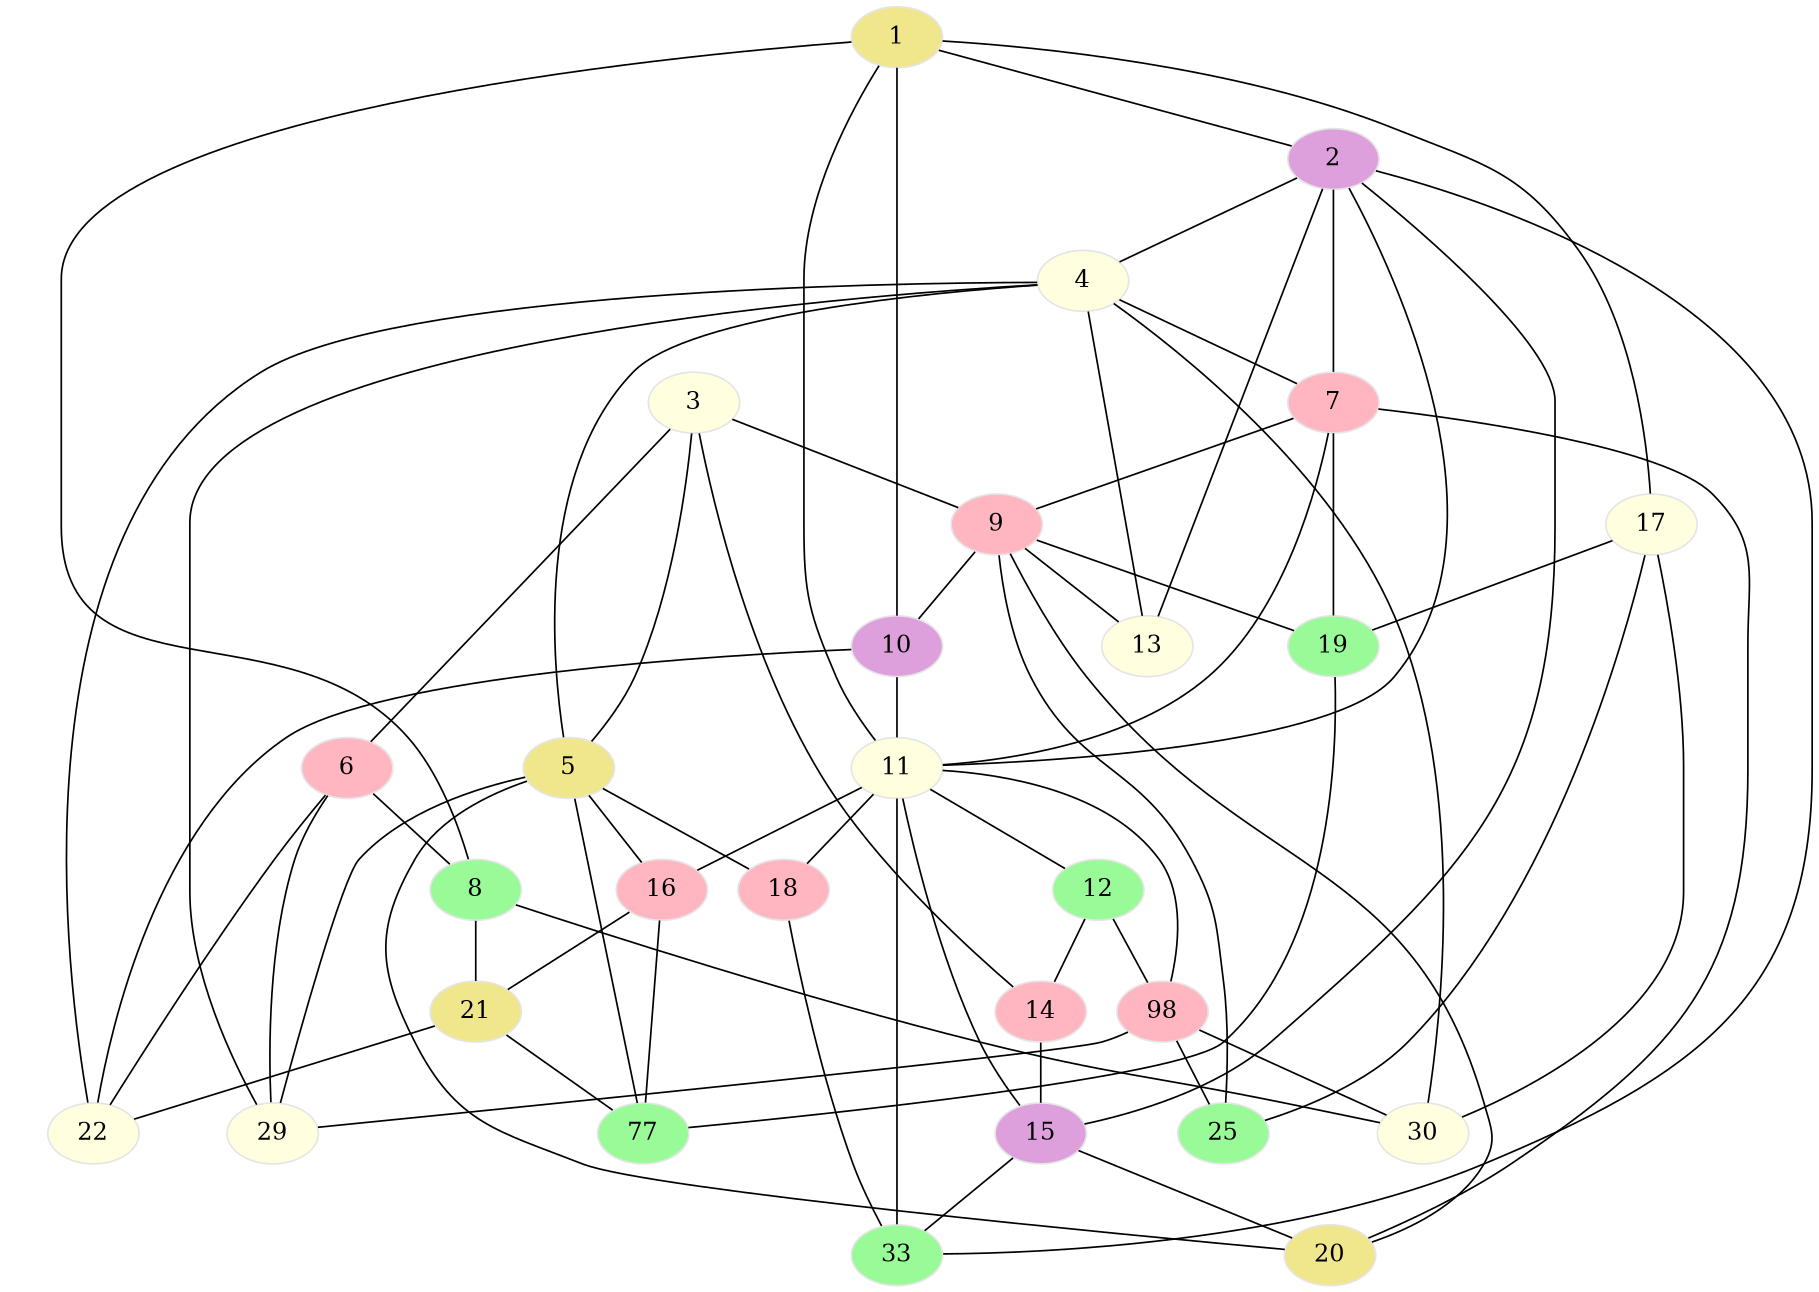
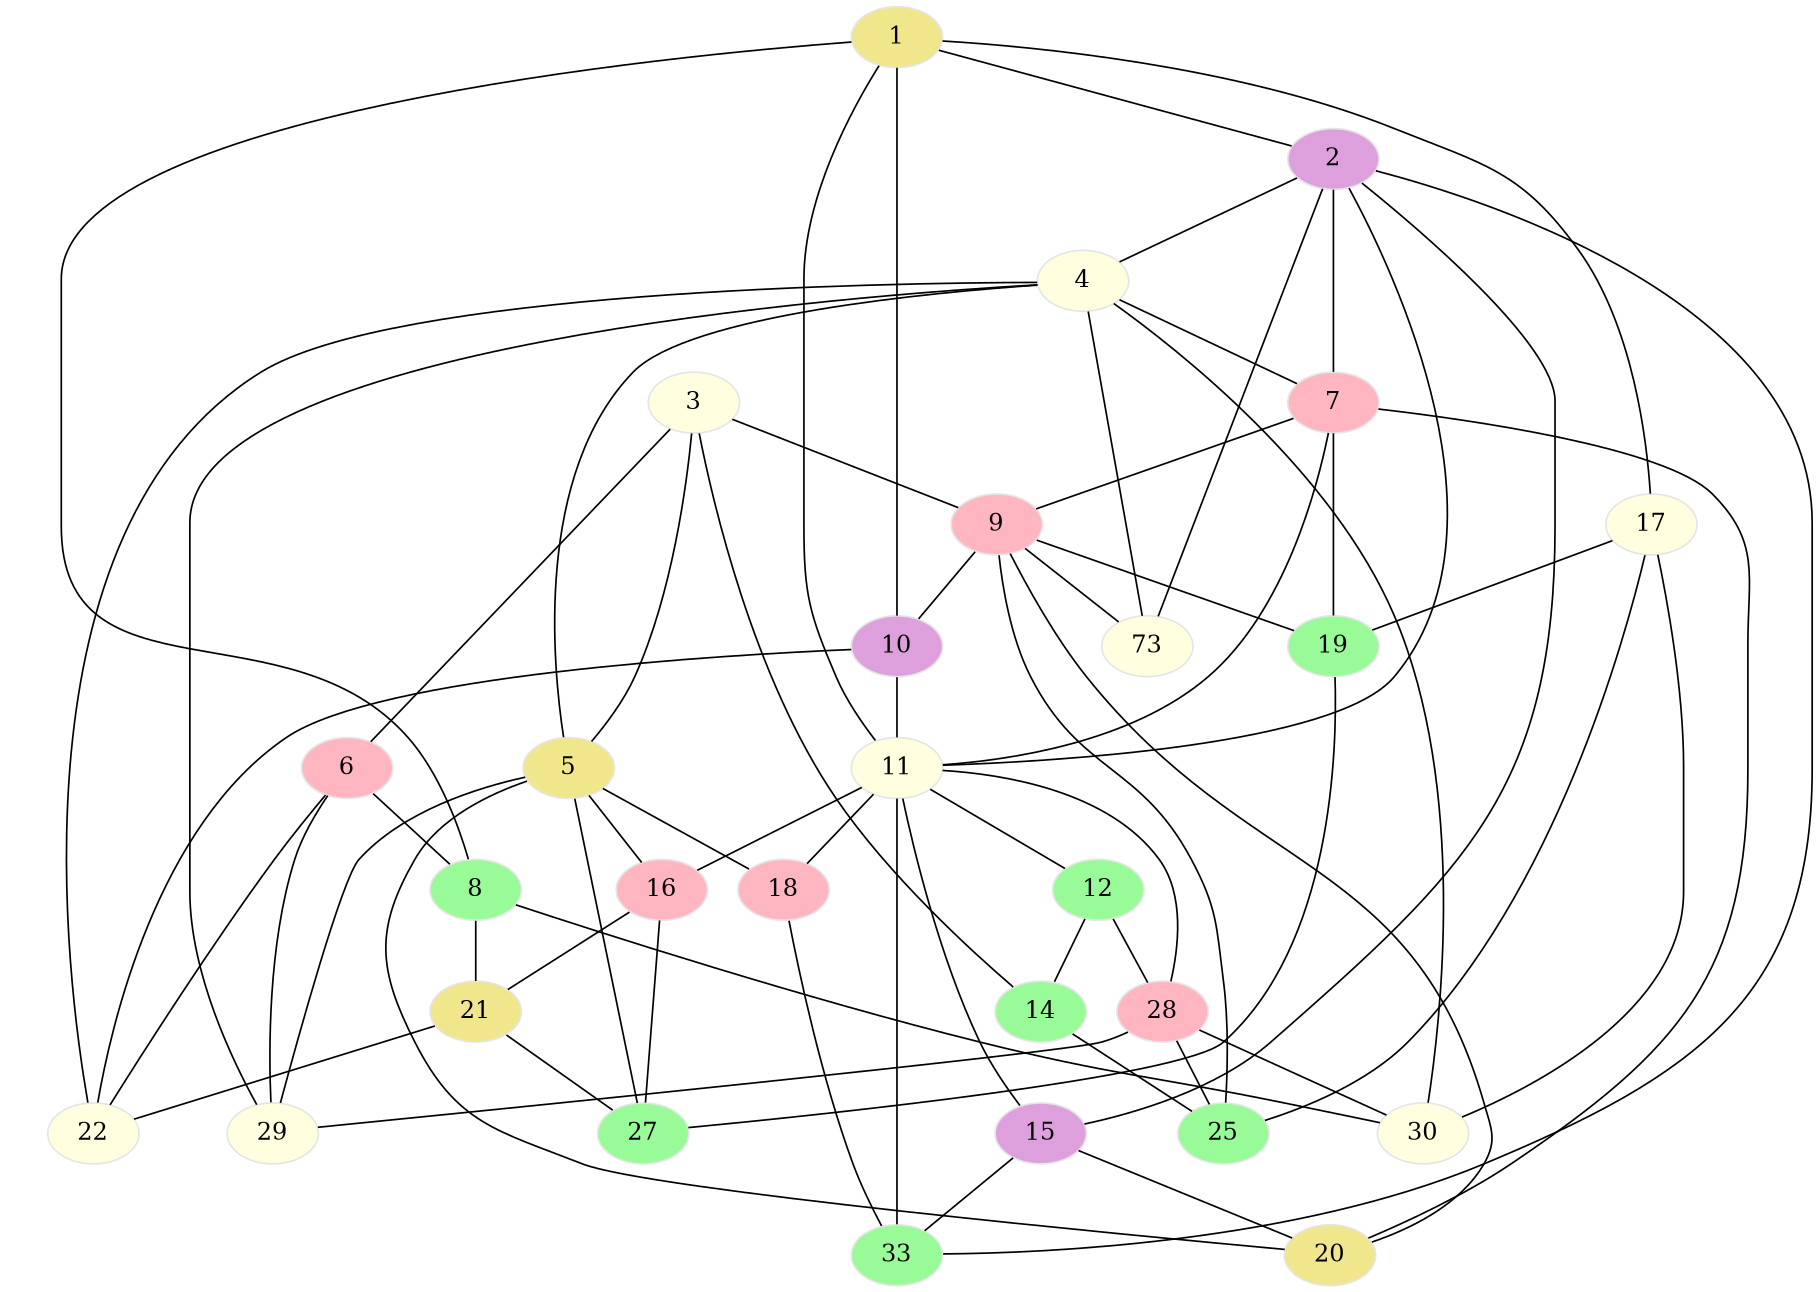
(1147, 646) -> (1147, 646)
(1041, 1012) -> (1041, 1012)
(1163, 1012) -> (1163, 1012)
(1041, 1073) -> (1114, 1061)
(643, 1133) -> (643, 1133)
